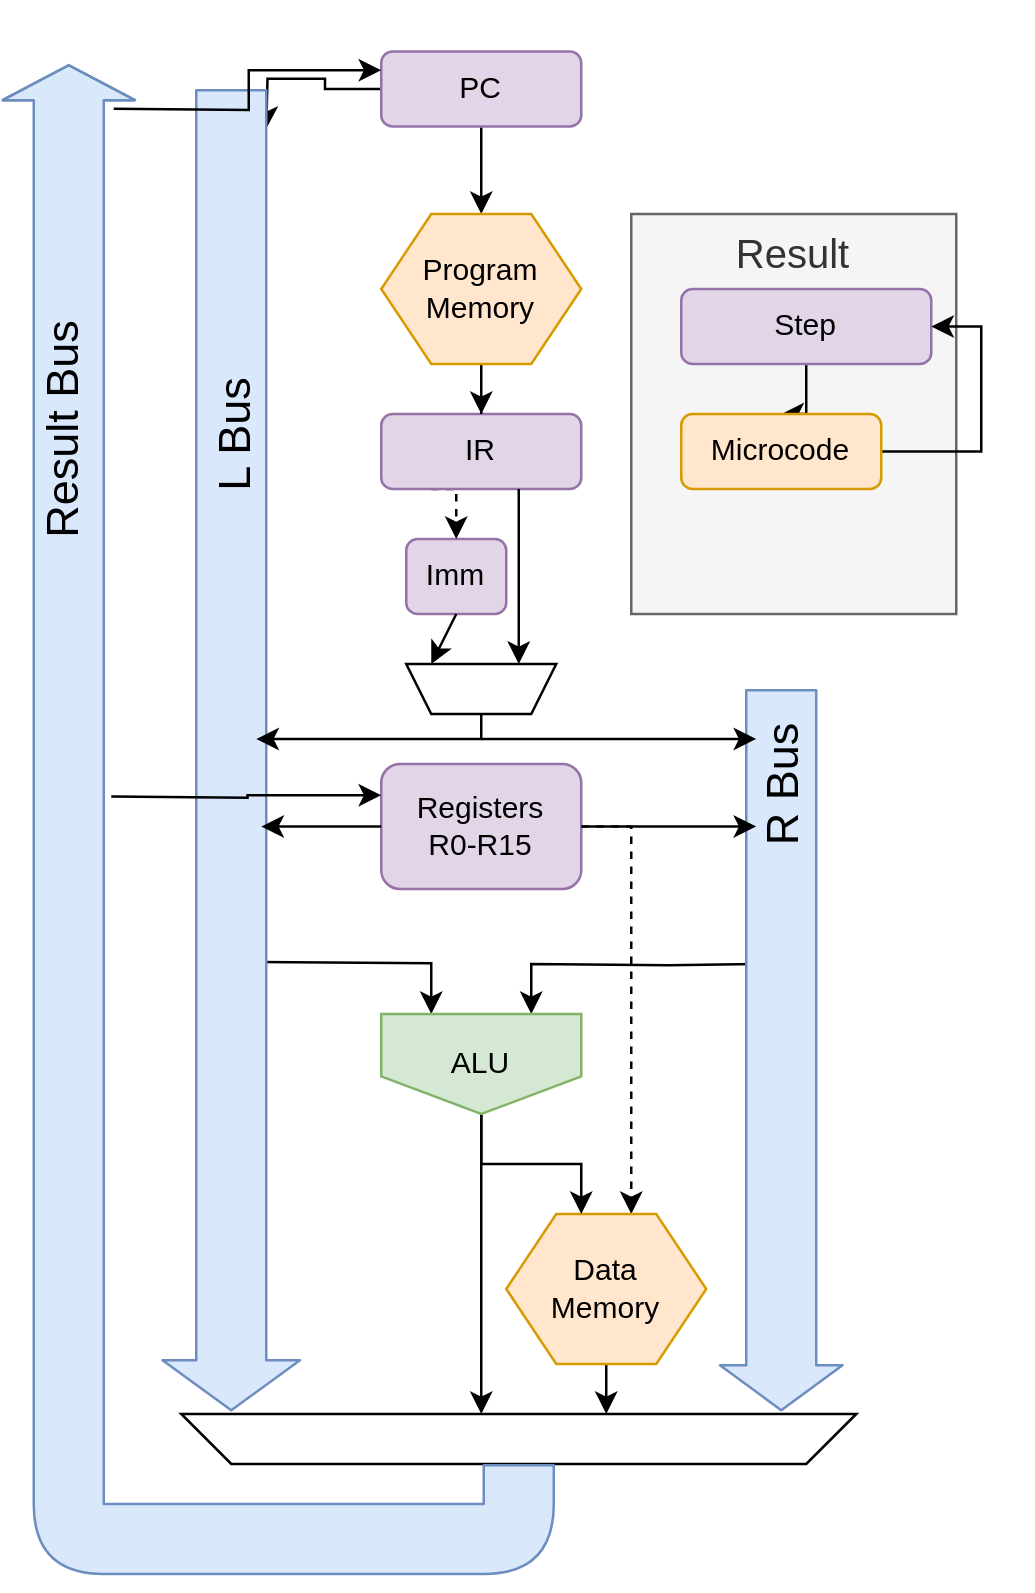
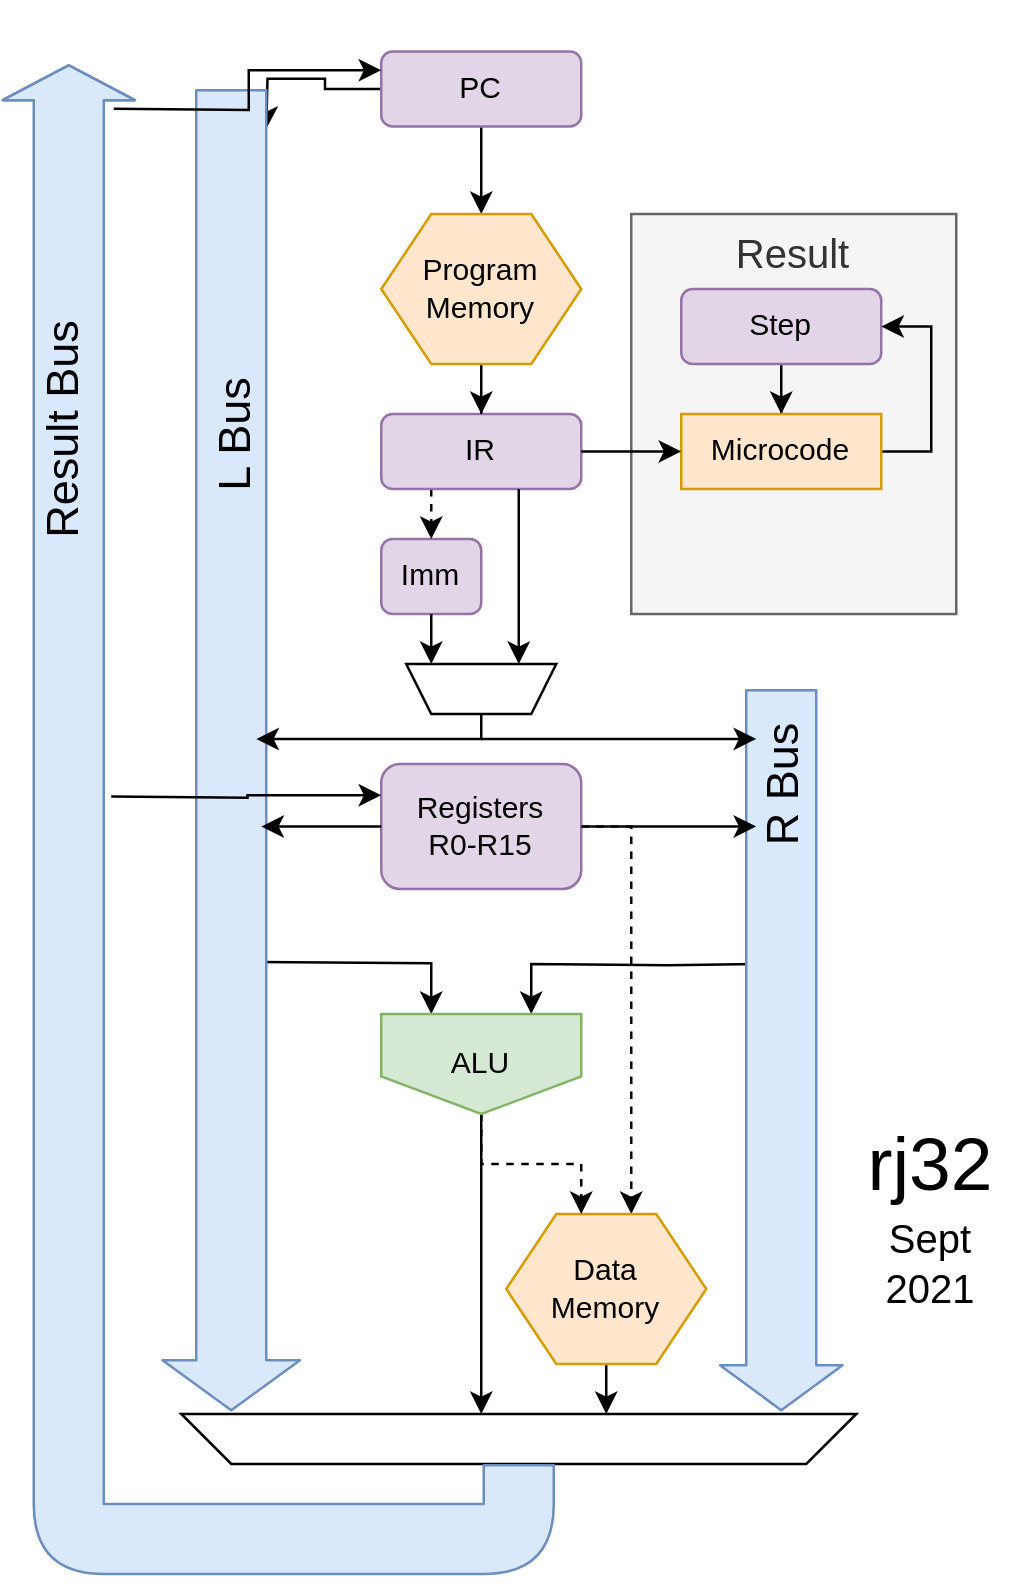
(806, 326) -> (781, 326)
none -> (623, 451)
(781, 451) -> (781, 451)
(456, 576) -> (431, 576)
(549, 1164) -> (549, 1164)
none -> (931, 1164)
none -> (931, 1264)
